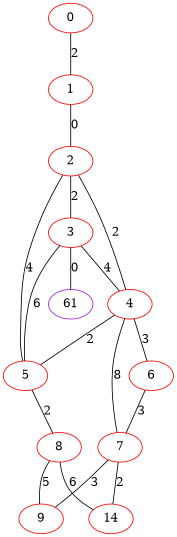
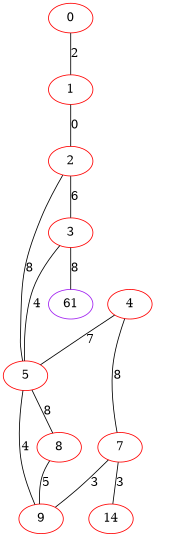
(75, 197) -> (75, 197)
(106, 231) -> none
(30, 268) -> (30, 268)
(75, 268) -> (75, 268)
(100, 269) -> none
(37, 304) -> (37, 304)
(90, 340) -> (90, 340)
(151, 376) -> none
(48, 412) -> (48, 412)
none -> (20, 449)
(120, 483) -> (120, 483)
(69, 489) -> none
